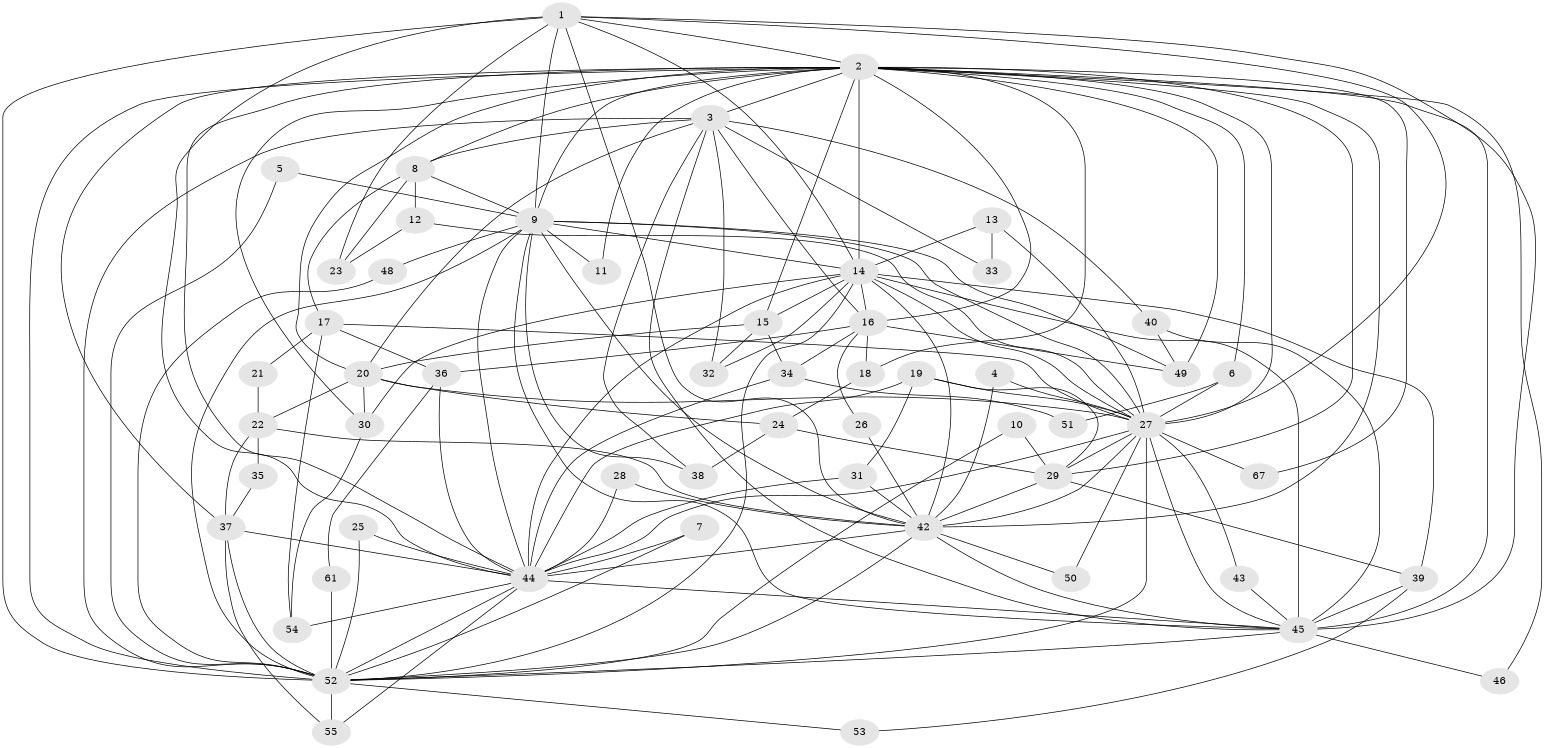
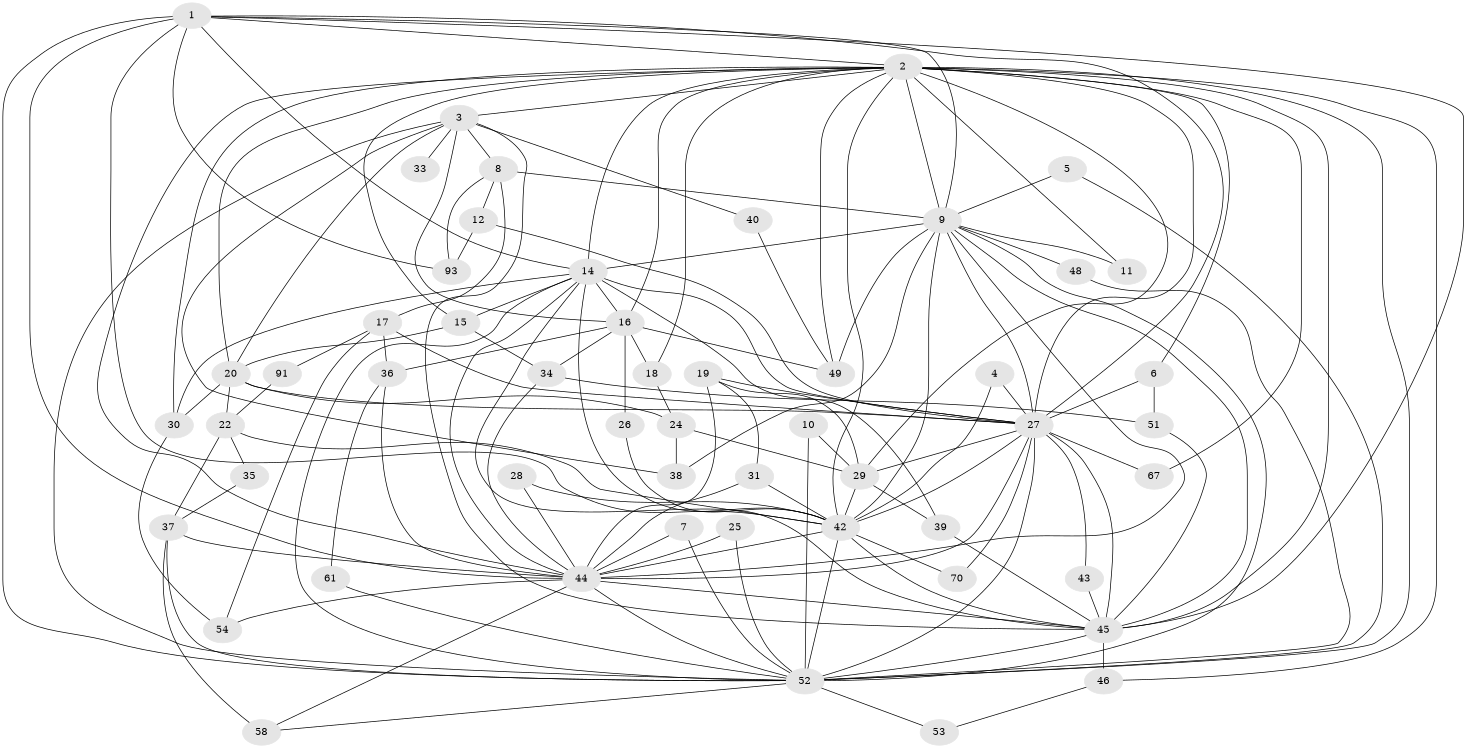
(609, 98) -> none
(195, 100) -> none
(992, 220) -> none
(336, 272) -> (452, 272)
(258, 374) -> (282, 374)
(709, 374) -> none
(1368, 418) -> (1186, 529)
(1071, 579) -> (957, 579)
(1153, 694) -> (1022, 707)
(331, 732) -> (262, 732)
